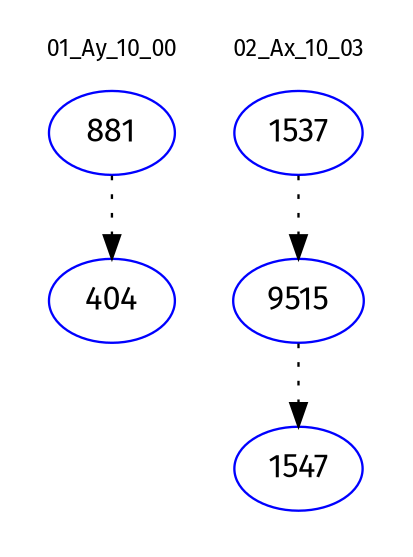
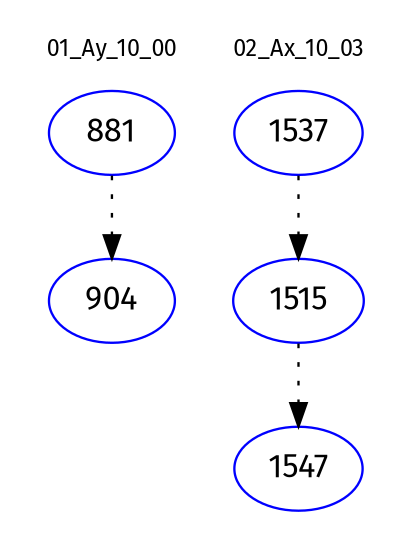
(112, 301) -> (112, 301)
(298, 301) -> (298, 301)
